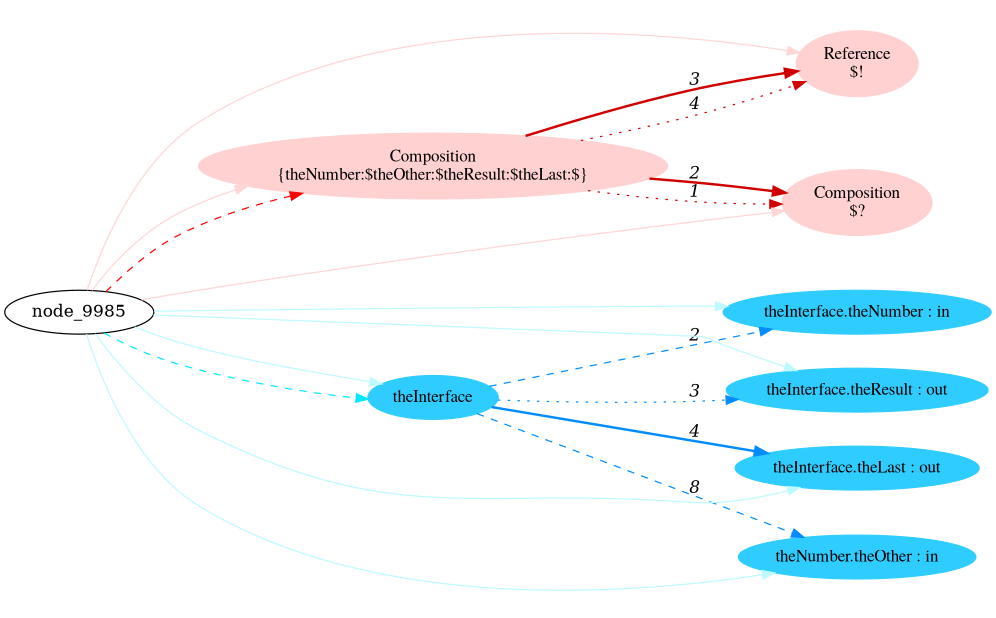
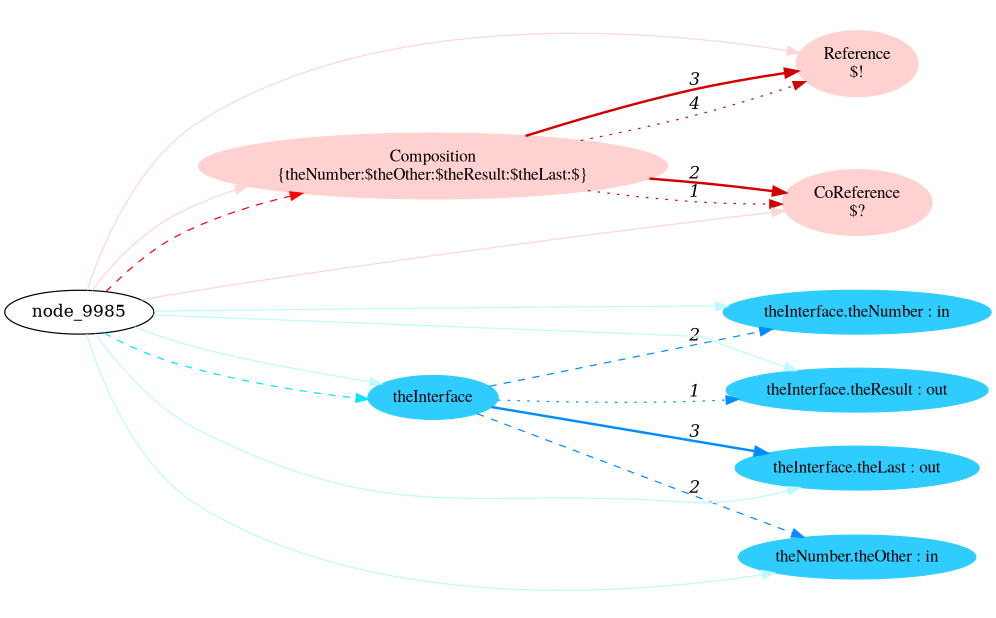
(857, 203) -> (857, 203)
(695, 392) -> (695, 392)
(695, 432) -> (695, 432)
(695, 488) -> (695, 488)
